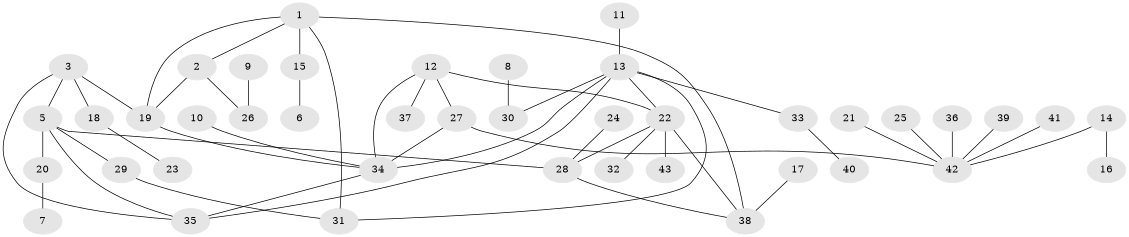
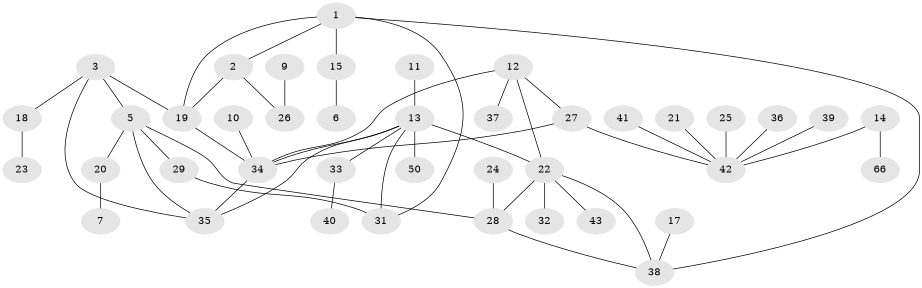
(508, 67) -> none
(508, 119) -> (415, 170)
(1106, 170) -> (880, 170)
